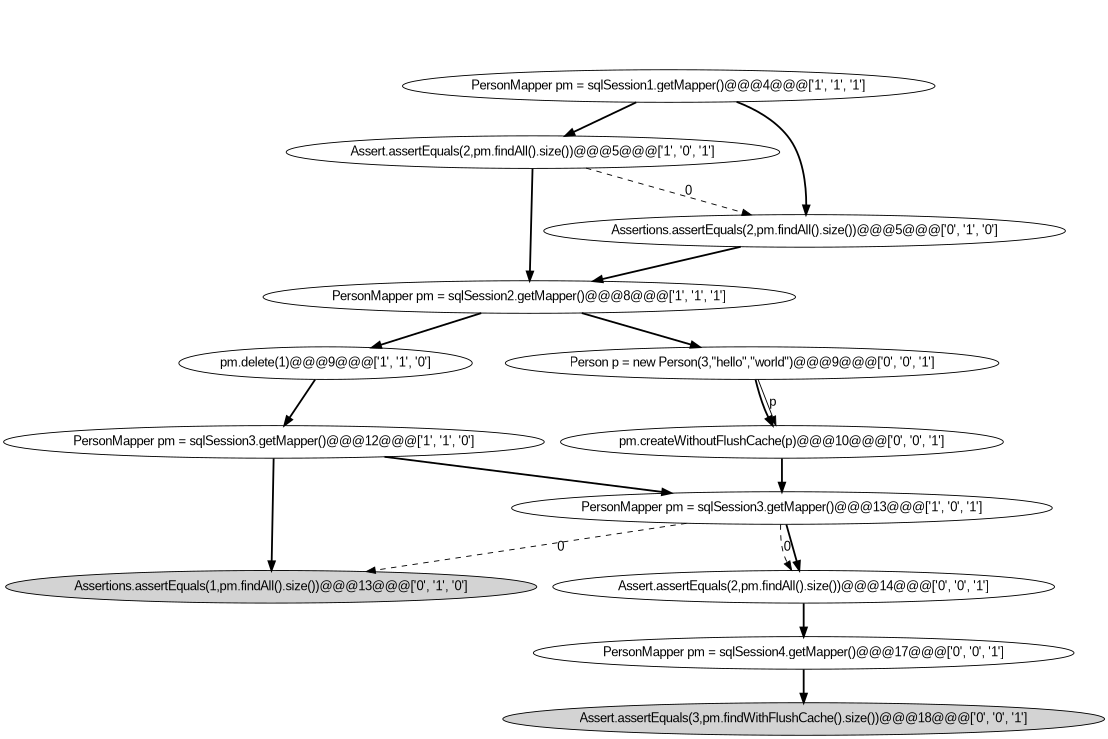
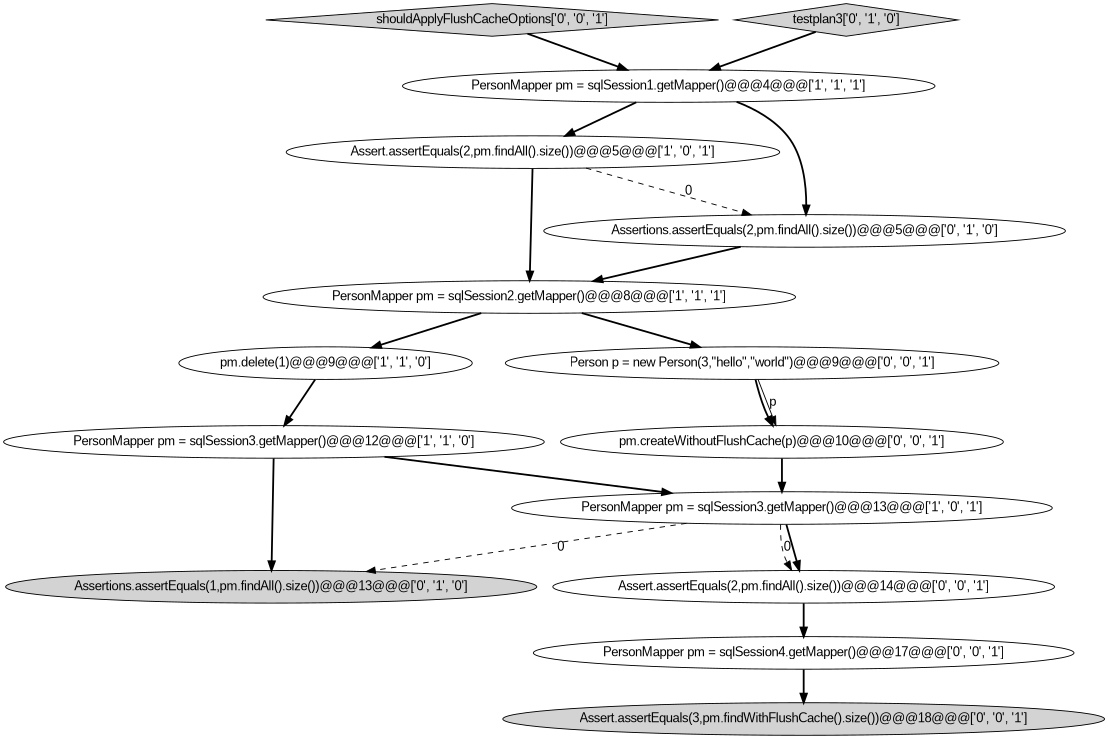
none -> (492, 20)
none -> (846, 20)
